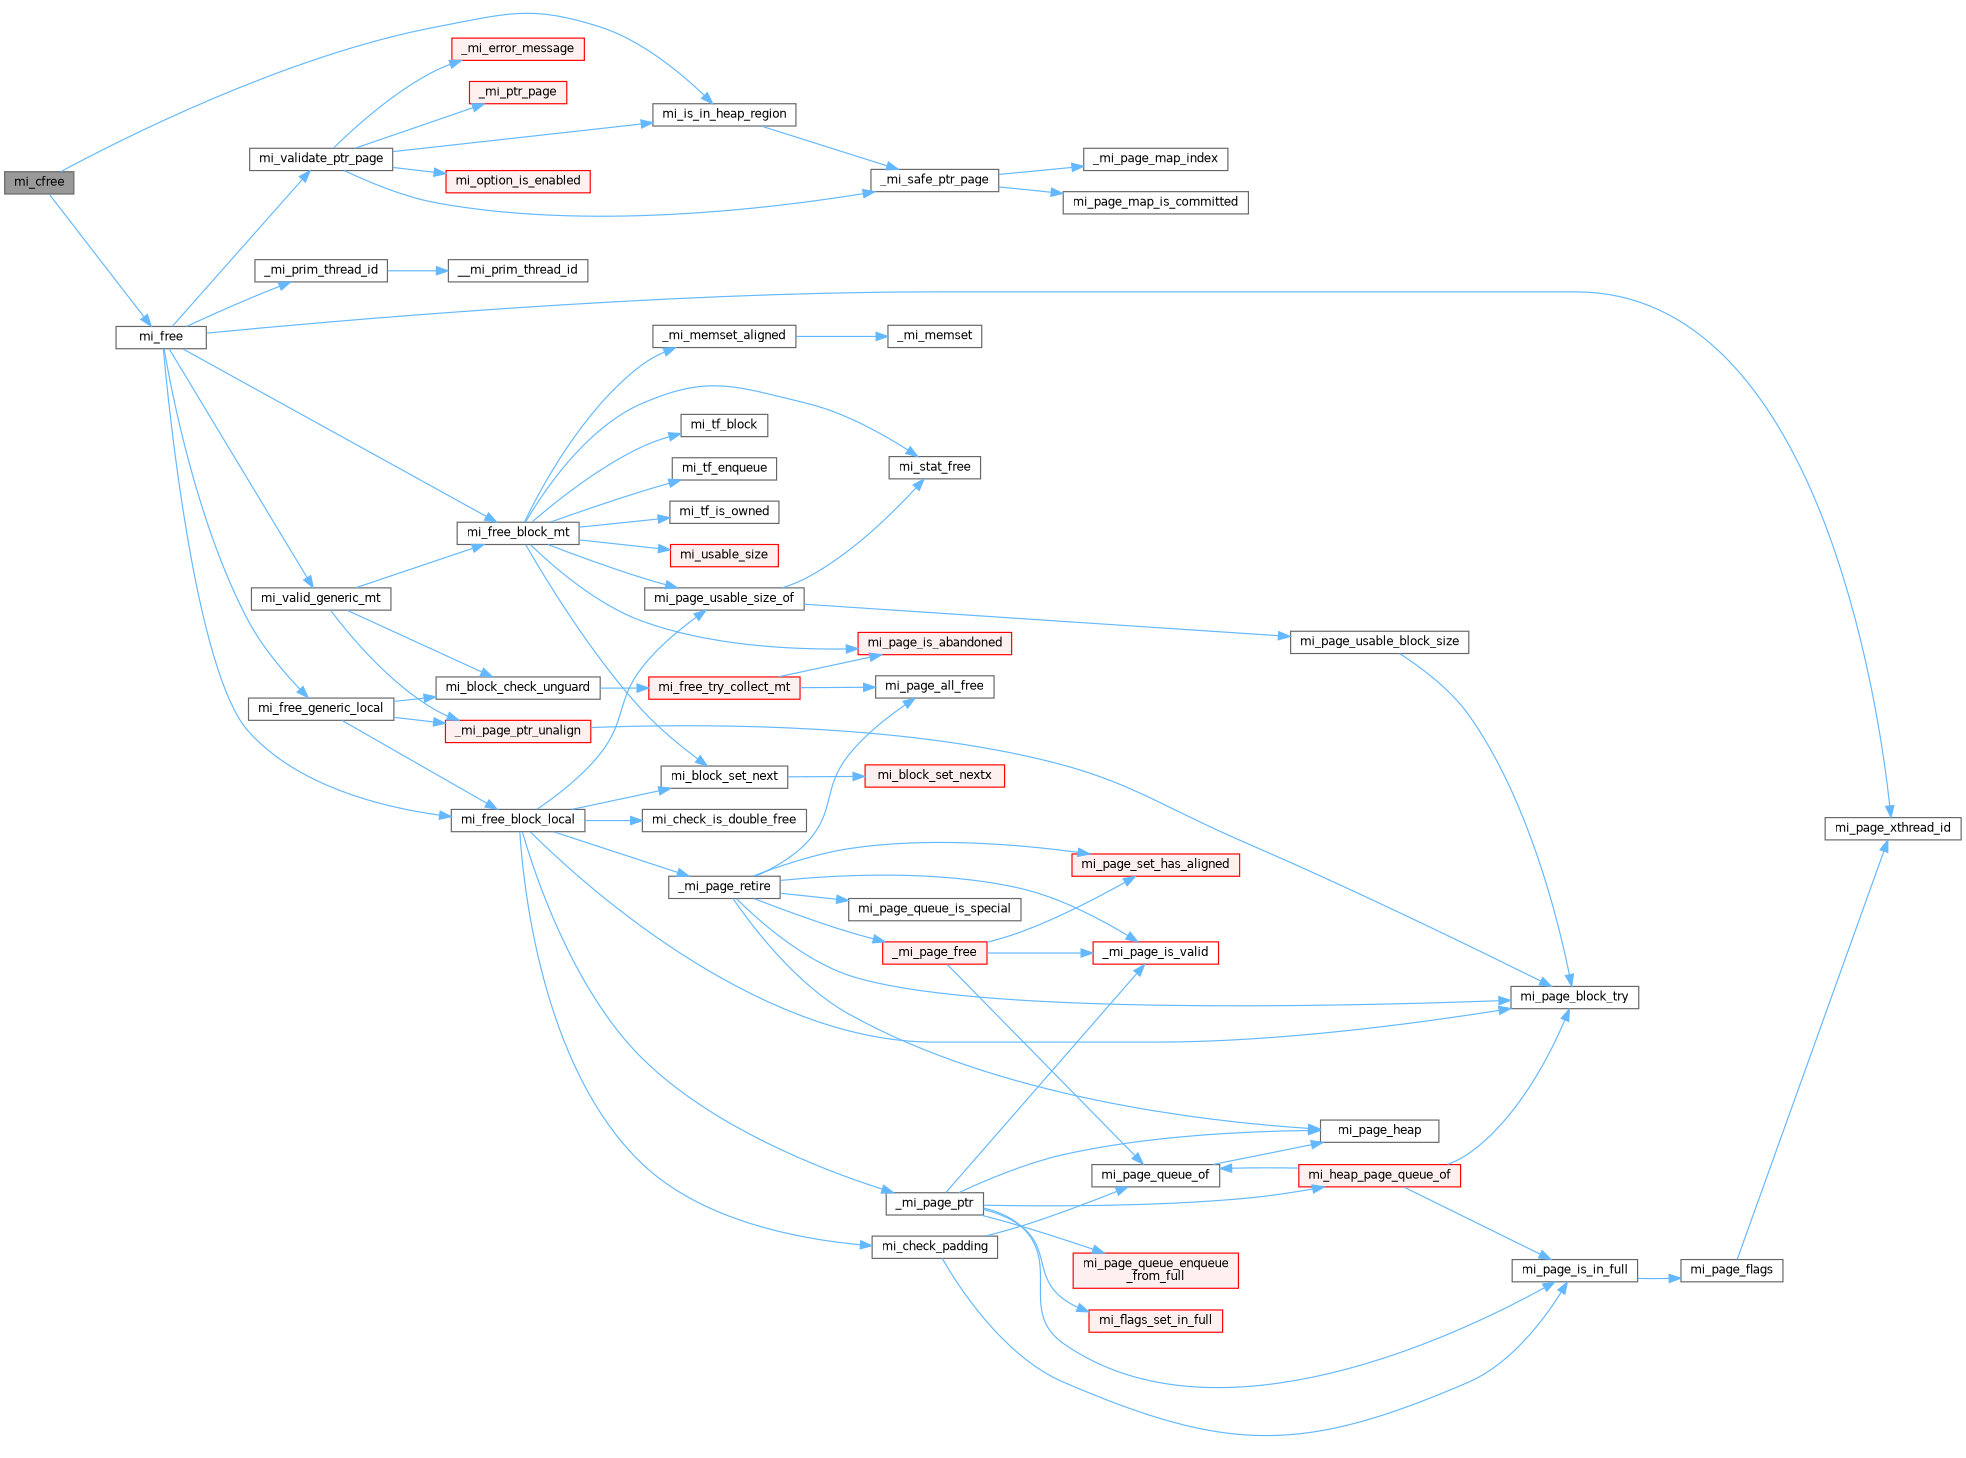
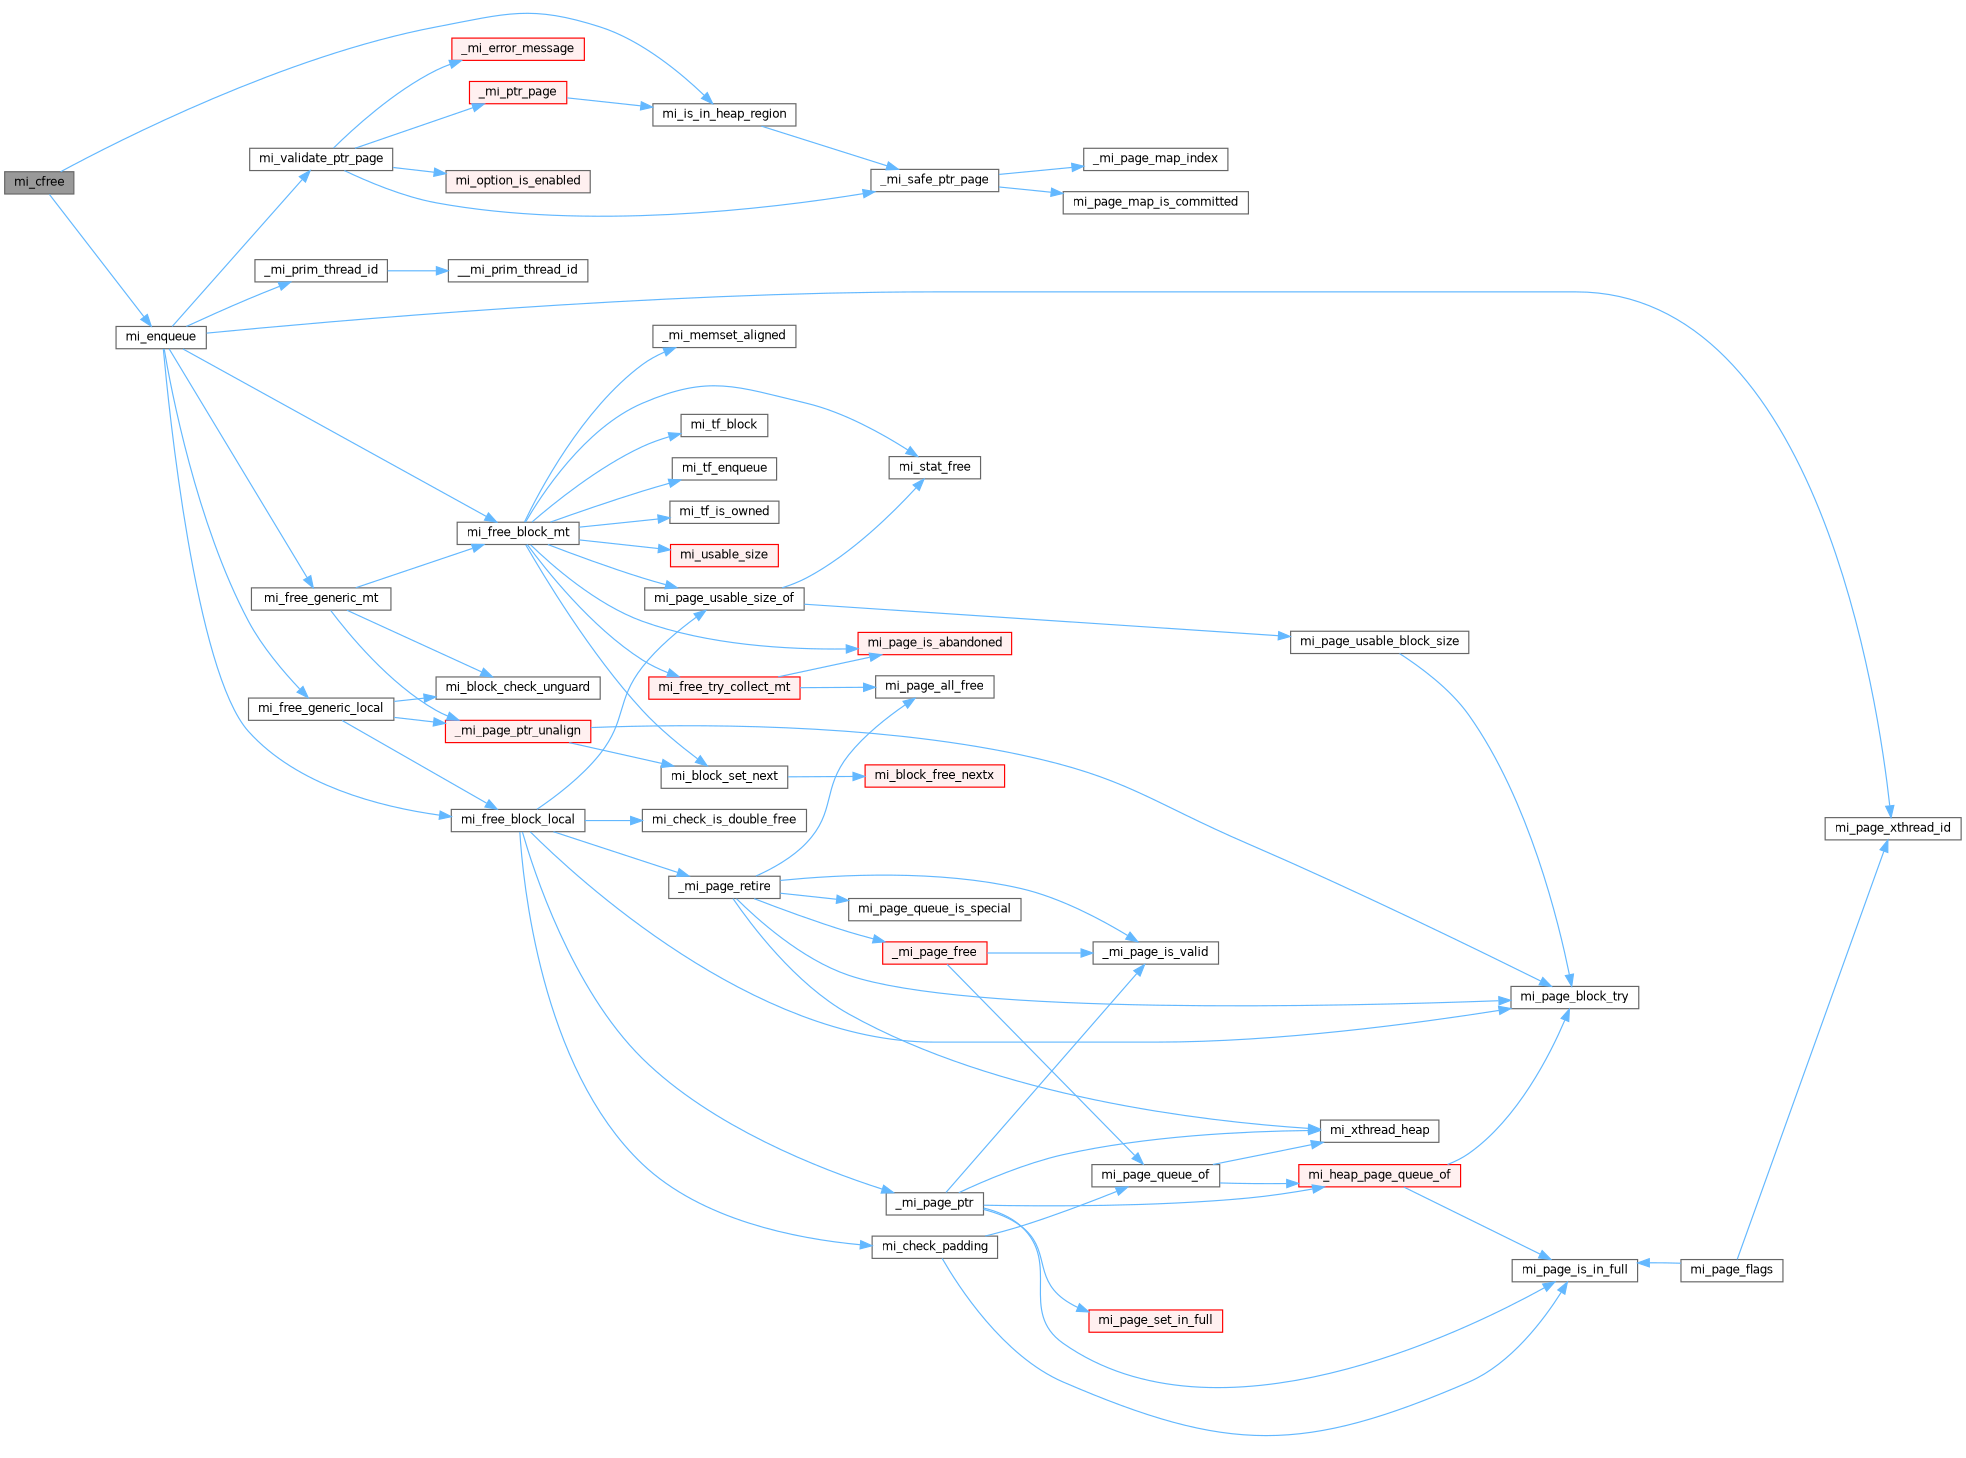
(517, 138) -> (604, 102)
(518, 182) -> (518, 182)
(935, 336) -> none
(161, 338) -> (161, 338)
(321, 599) -> (321, 599)
(614, 688) -> (590, 617)
(935, 776) -> (935, 776)
(615, 800) -> (616, 753)
(1156, 865) -> none
(1156, 953) -> (1156, 953)
(1380, 1131) -> (1380, 1131)
(1265, 1168) -> (1253, 1184)
(1156, 1271) -> none
(1653, 1279) -> (1665, 1263)
(1156, 1321) -> (1156, 1321)
